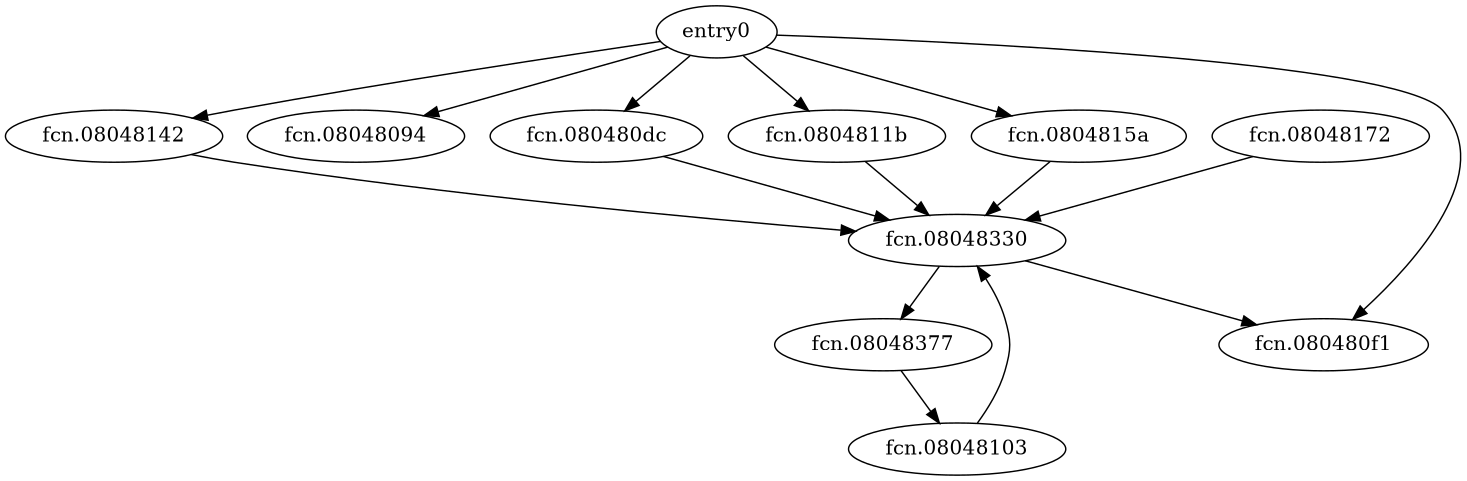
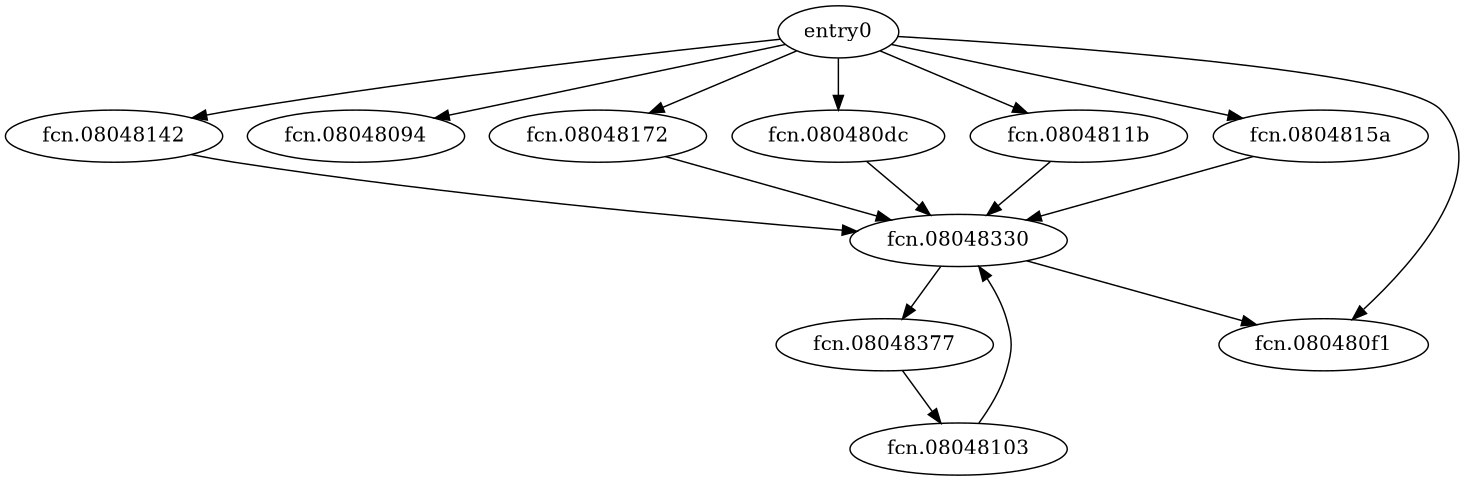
none -> (730, 79)
